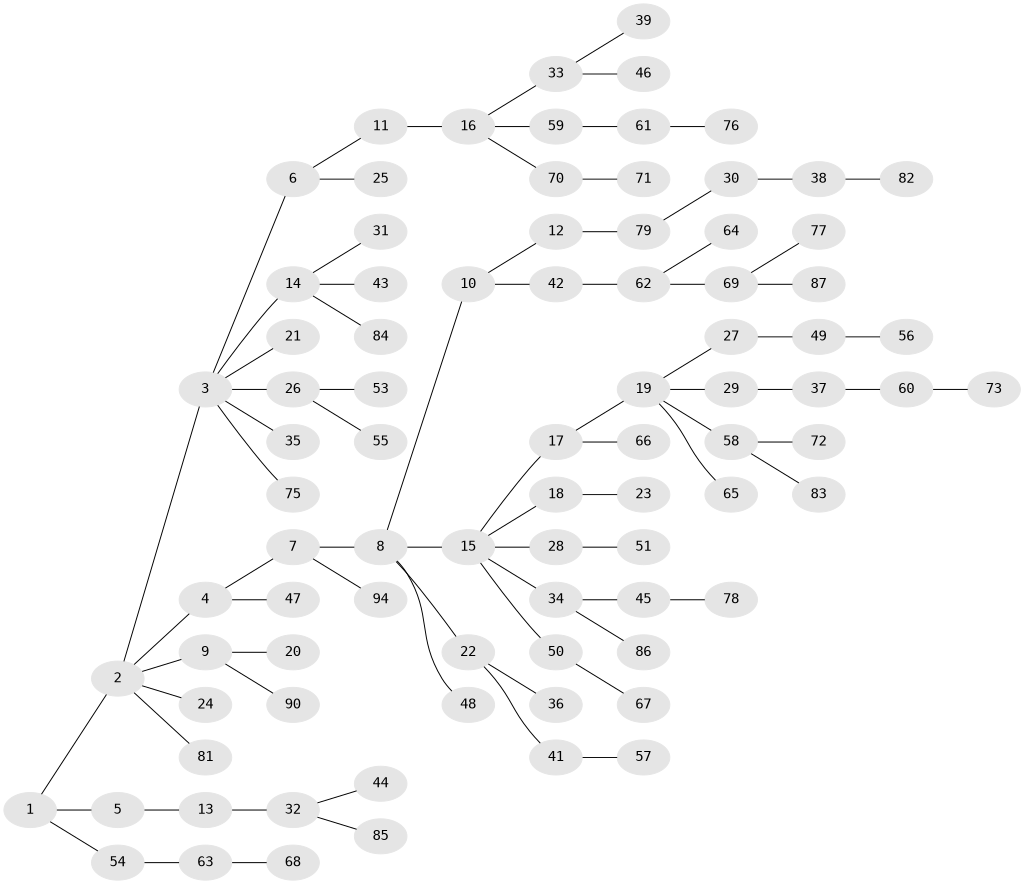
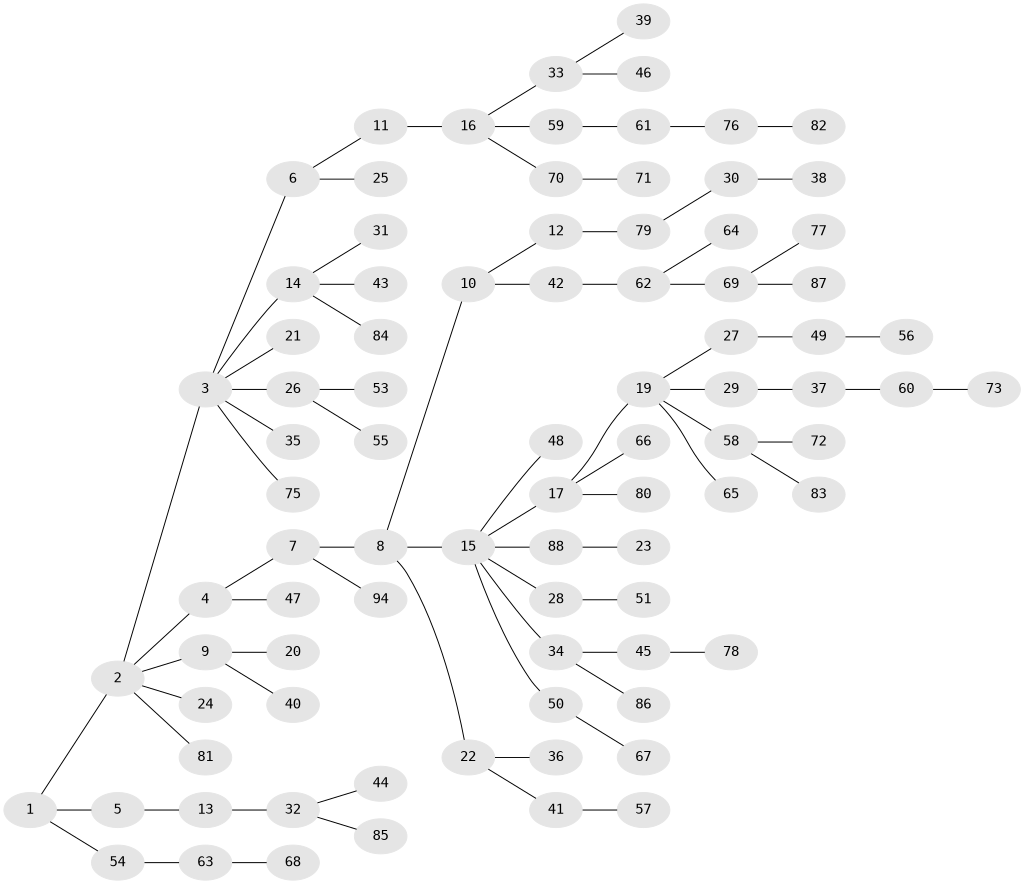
(863, 179) -> (775, 127)
(556, 495) -> (556, 547)
none -> (644, 495)
(424, 626) -> (509, 493)
(293, 705) -> (293, 705)
